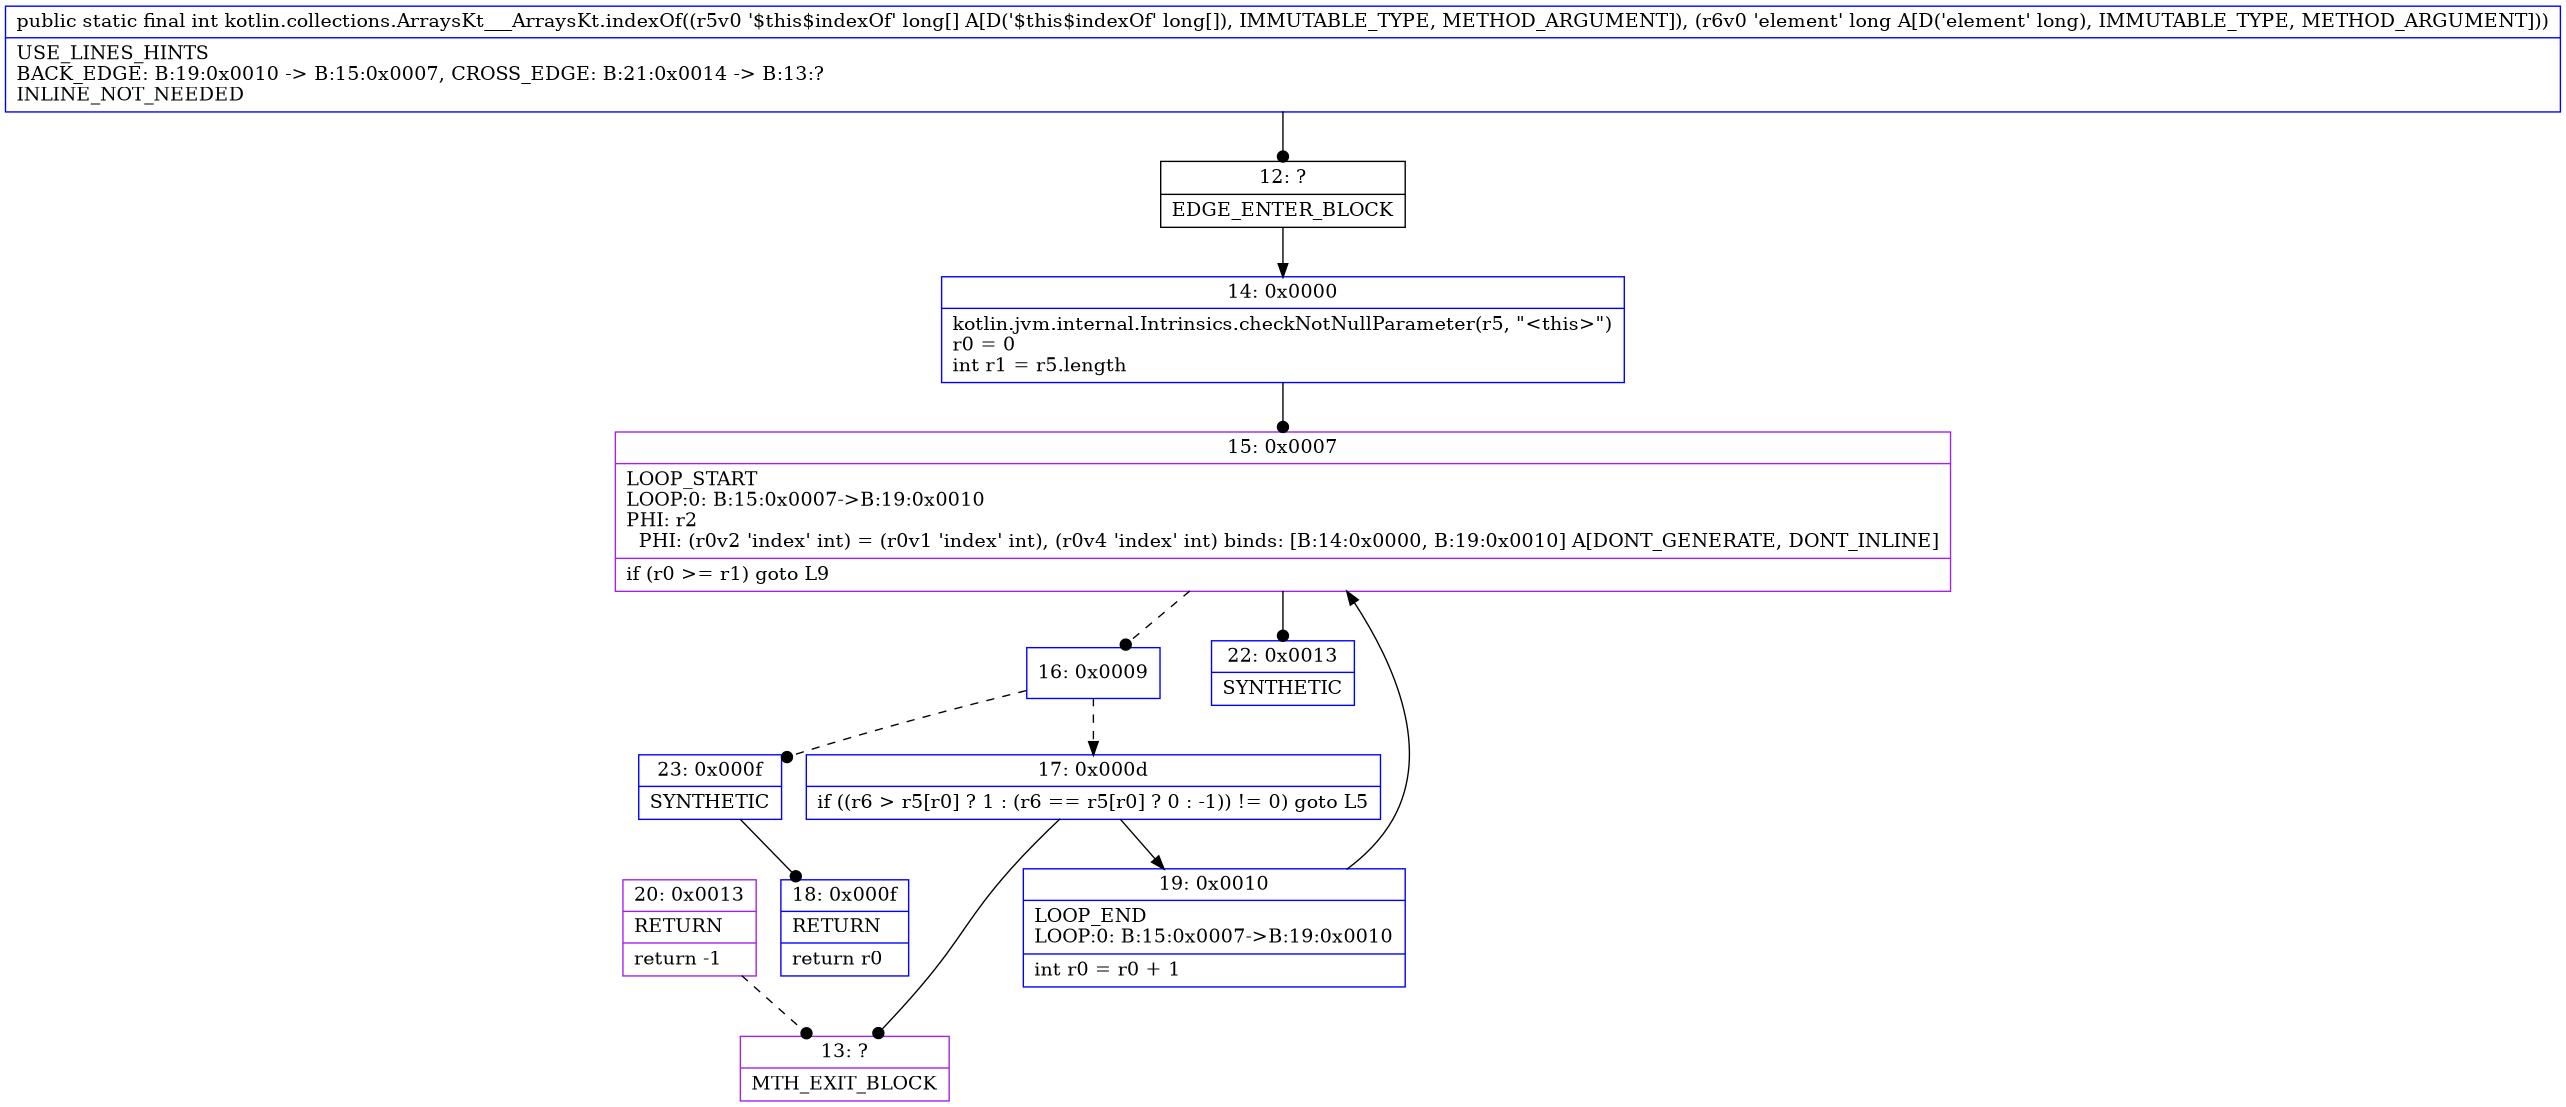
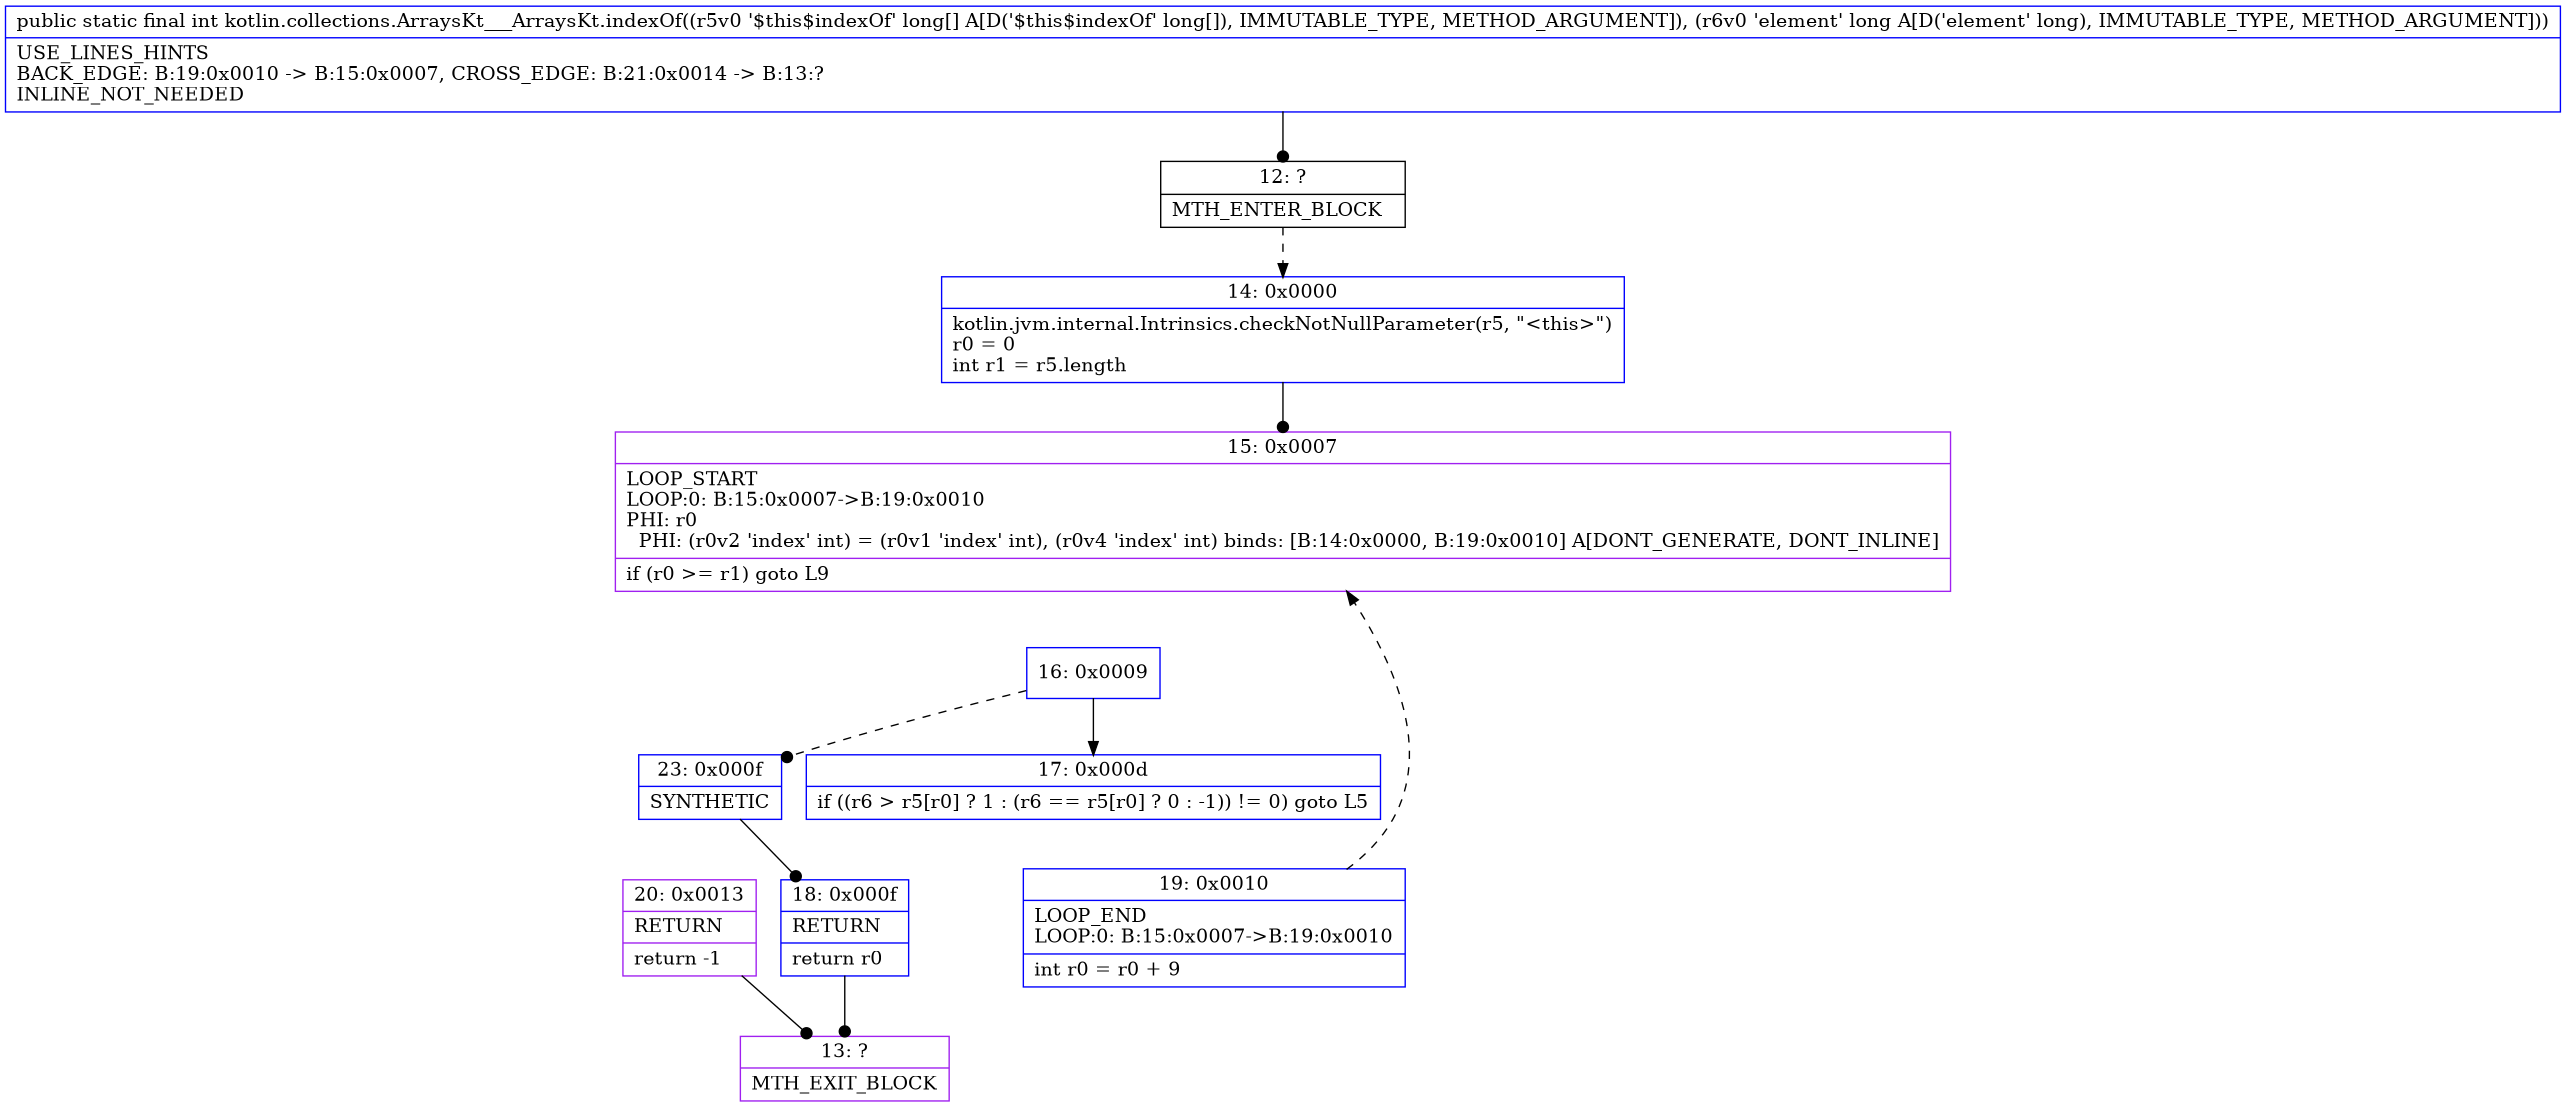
(1283, 210) -> (1277, 210)
(1283, 245) -> (1283, 245)
(666, 521) -> (666, 521)
(1160, 616) -> none
(1283, 673) -> none
(1093, 720) -> (1093, 720)
(1409, 741) -> (1409, 741)
(1138, 839) -> none
(969, 922) -> (845, 1001)
(1108, 970) -> (1108, 970)
(772, 1003) -> (772, 1003)
